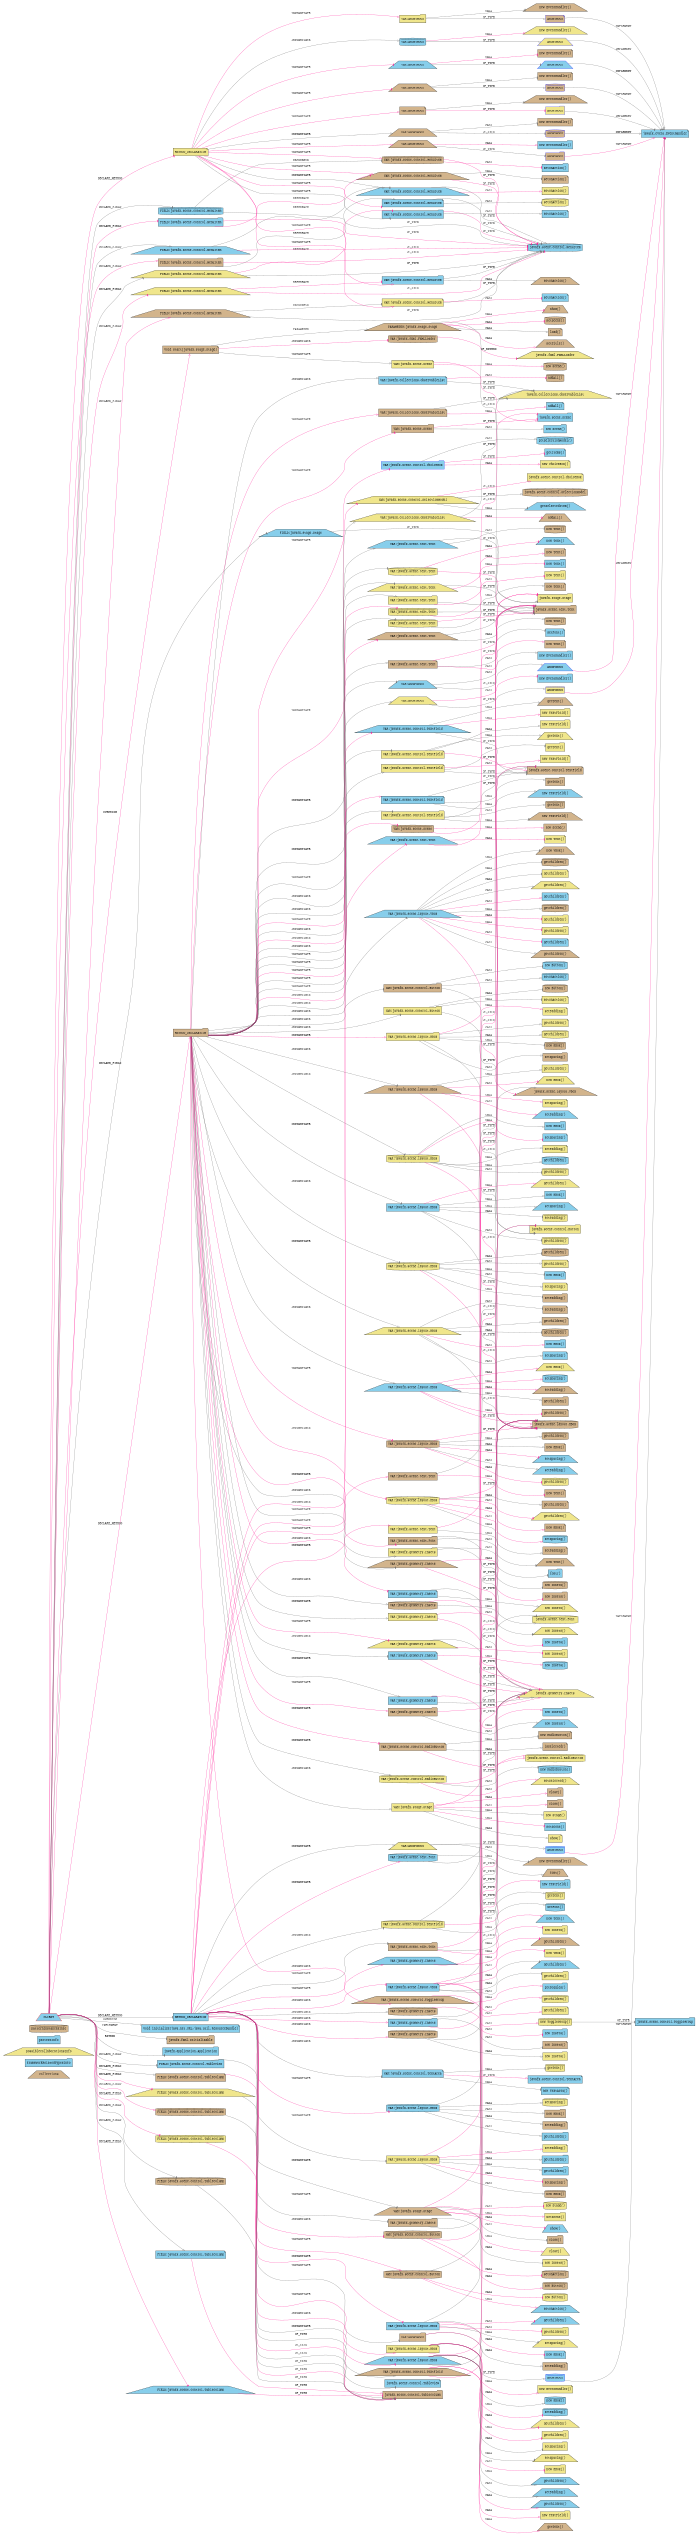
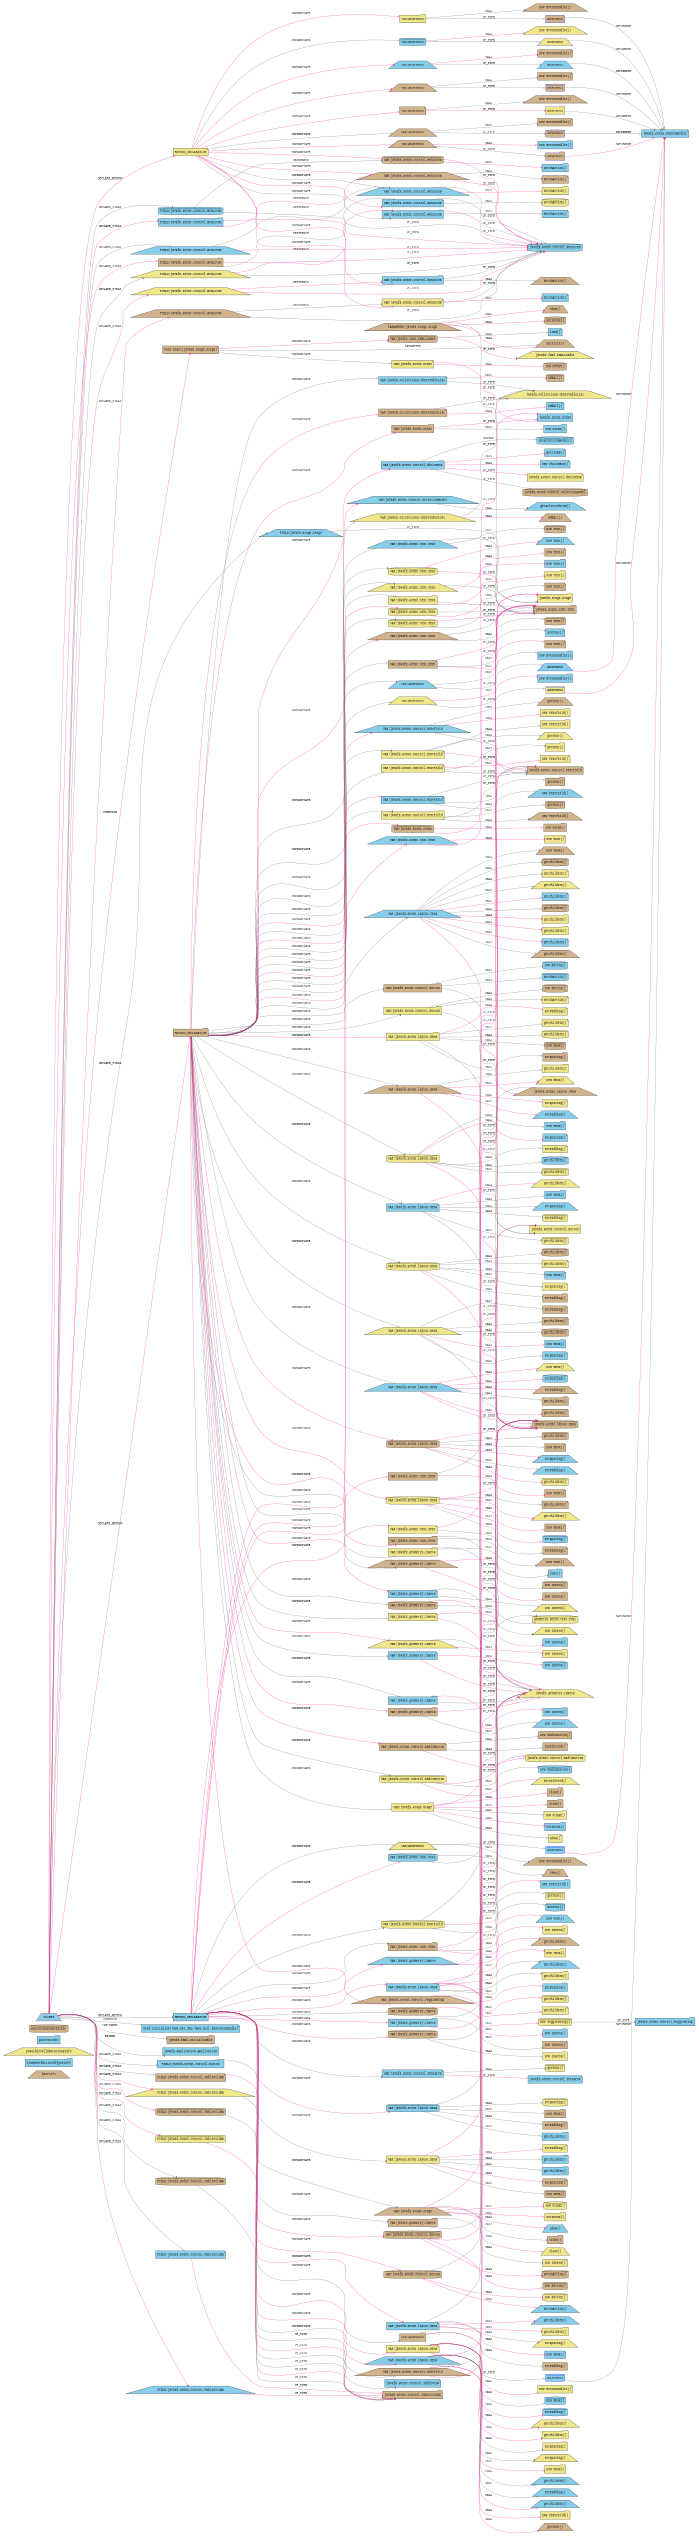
(501, 330) -> (492, 335)
(555, 332) -> (555, 332)
(288, 335) -> (378, 350)
(489, 349) -> (489, 349)
(489, 439) -> (489, 439)
(489, 457) -> (489, 457)
(555, 464) -> (555, 464)
(413, 465) -> (413, 465)
(485, 488) -> (485, 471)
(489, 496) -> (480, 479)
(413, 500) -> (413, 500)
(84, 1181) -> (84, 1181)
(555, 1619) -> (555, 1619)
(191, 2064) -> (191, 2064)
(49, 2074) -> (49, 2074)
(555, 2091) -> none
